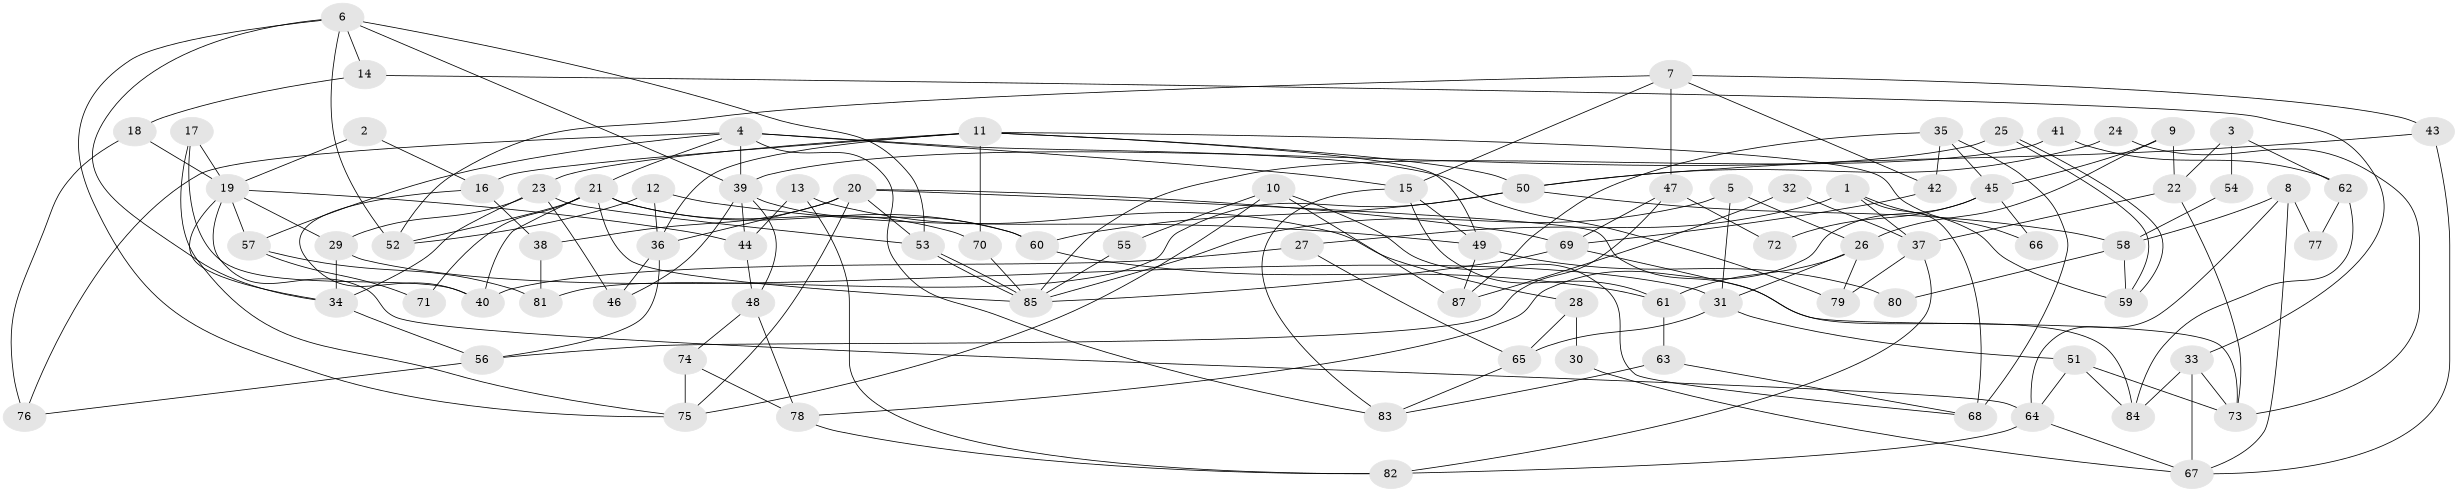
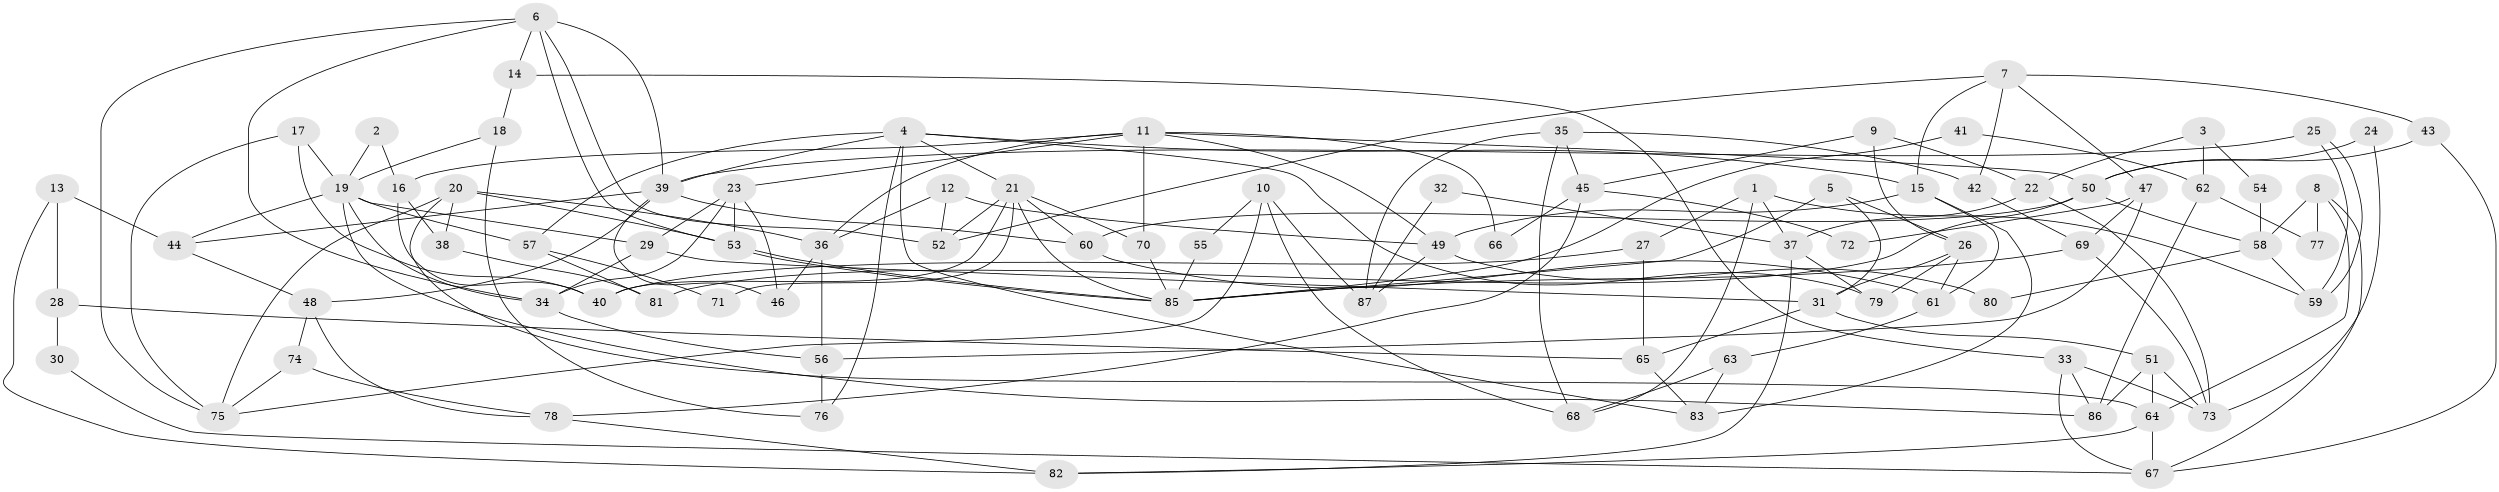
(1213, 202) -> none
(2133, 417) -> (2095, 417)
